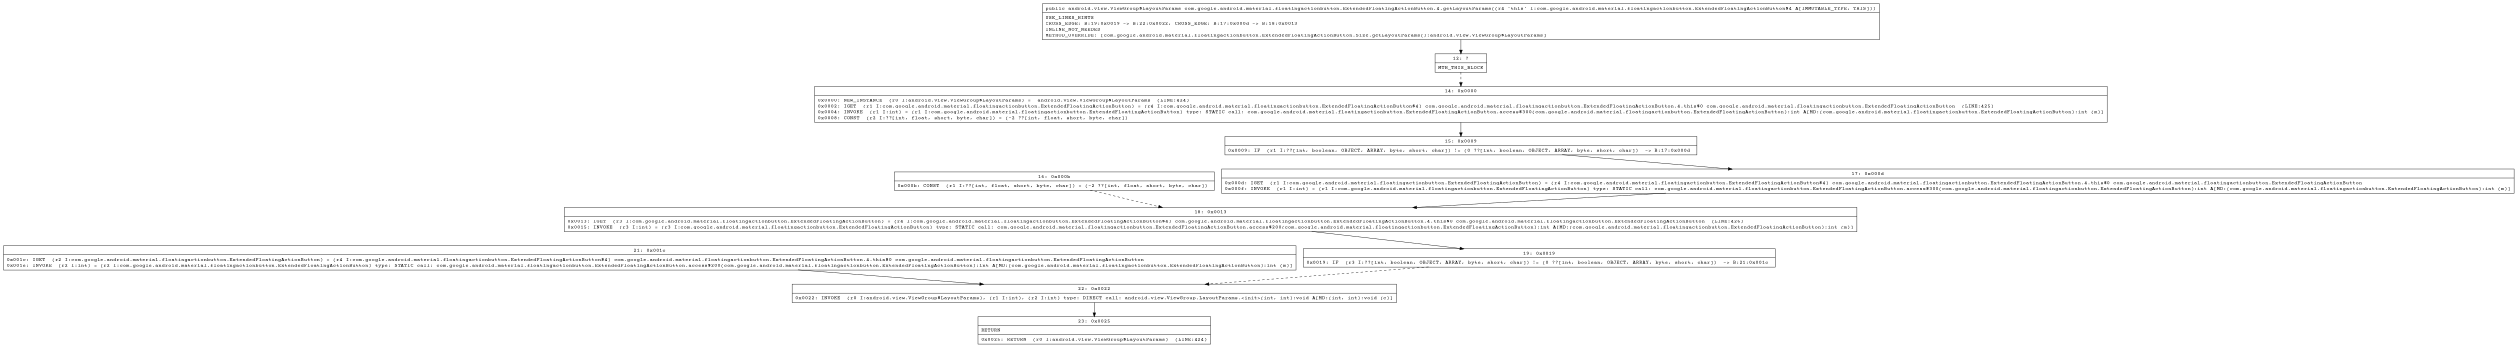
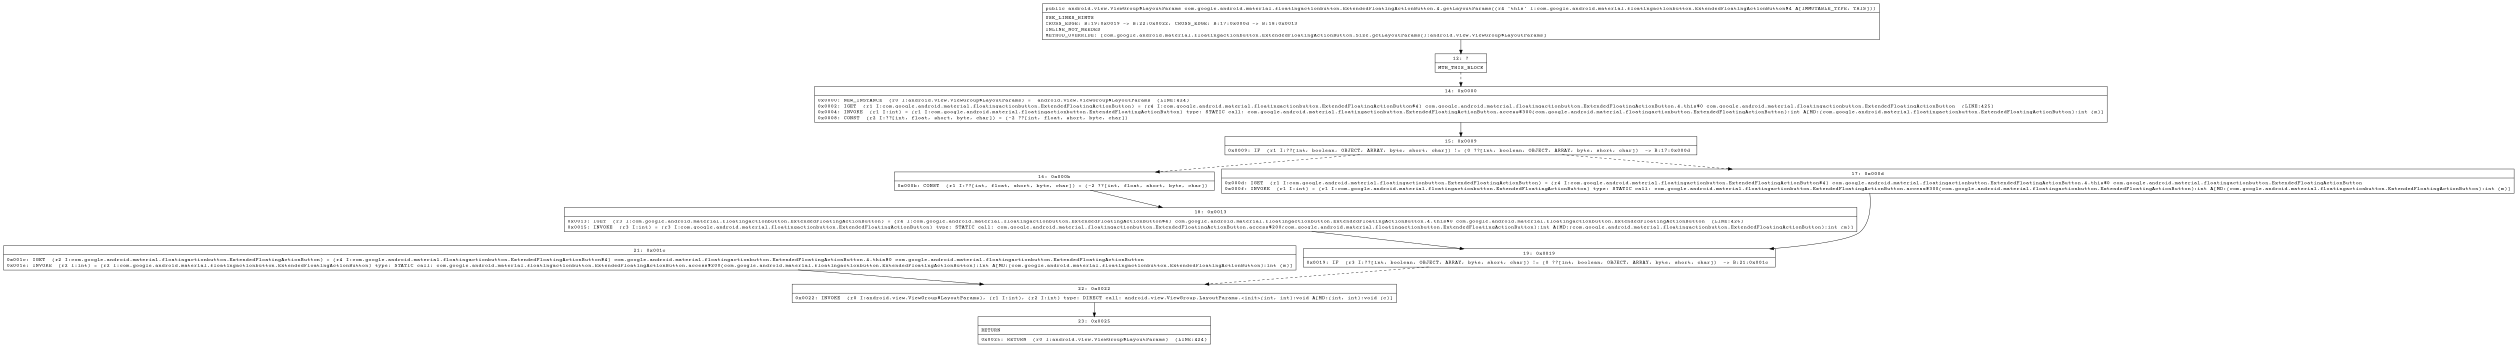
(1645, 162) -> (1645, 162)
none -> (1260, 163)
(1124, 198) -> (1124, 198)
(1541, 200) -> (1838, 240)
